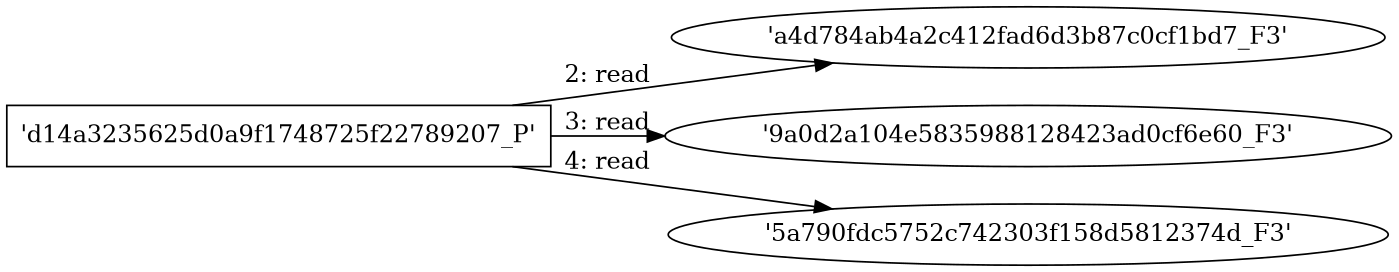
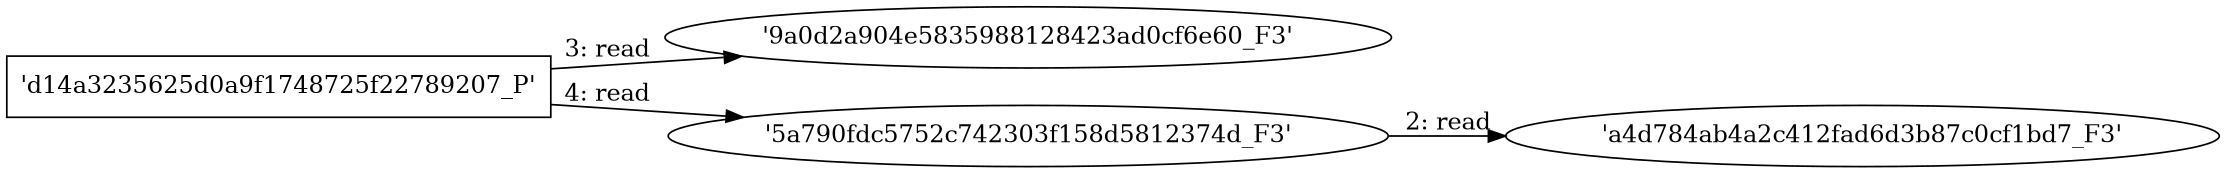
(664, 85) -> (1439, 136)
(1028, 136) -> (1028, 37)
